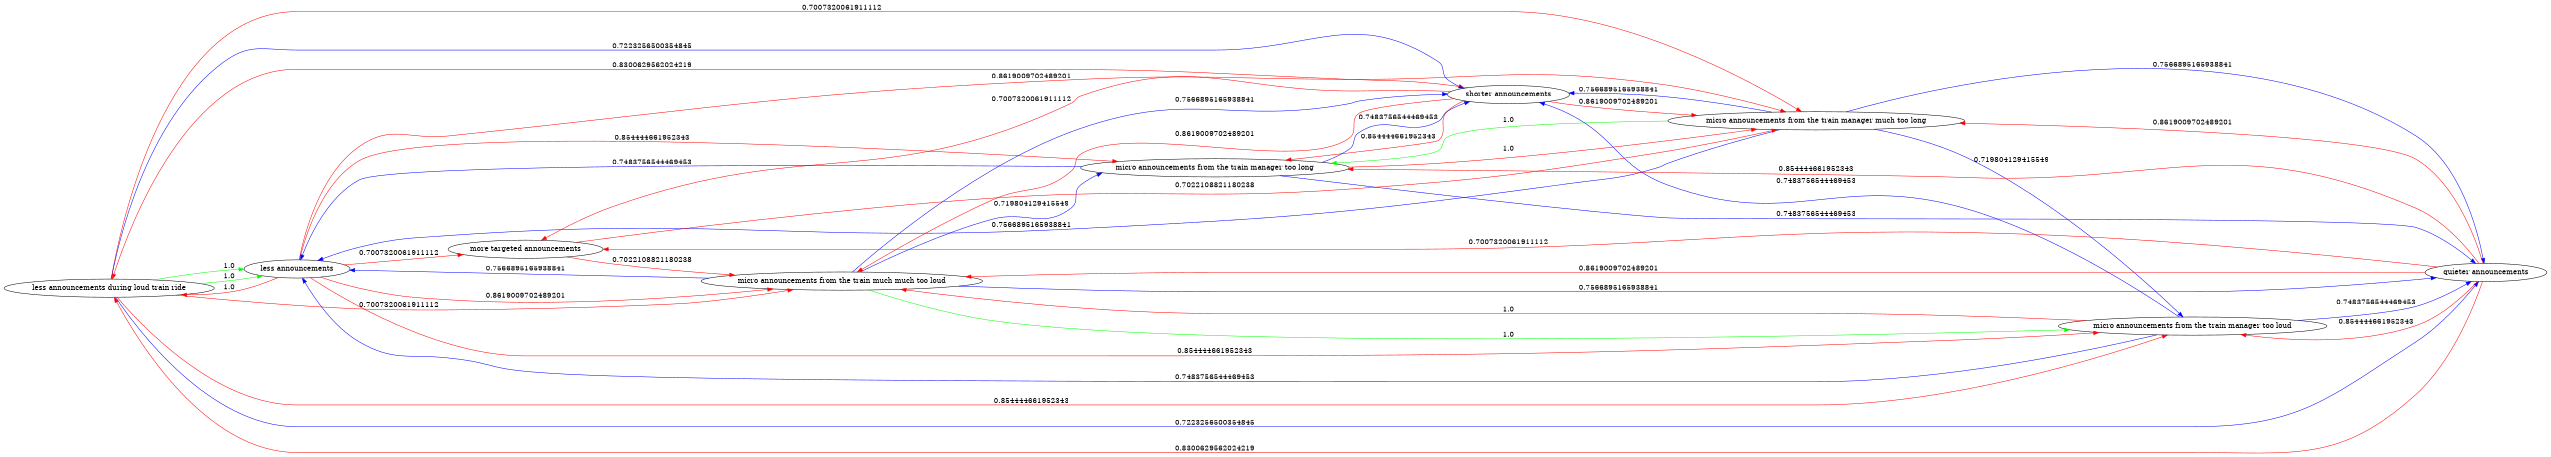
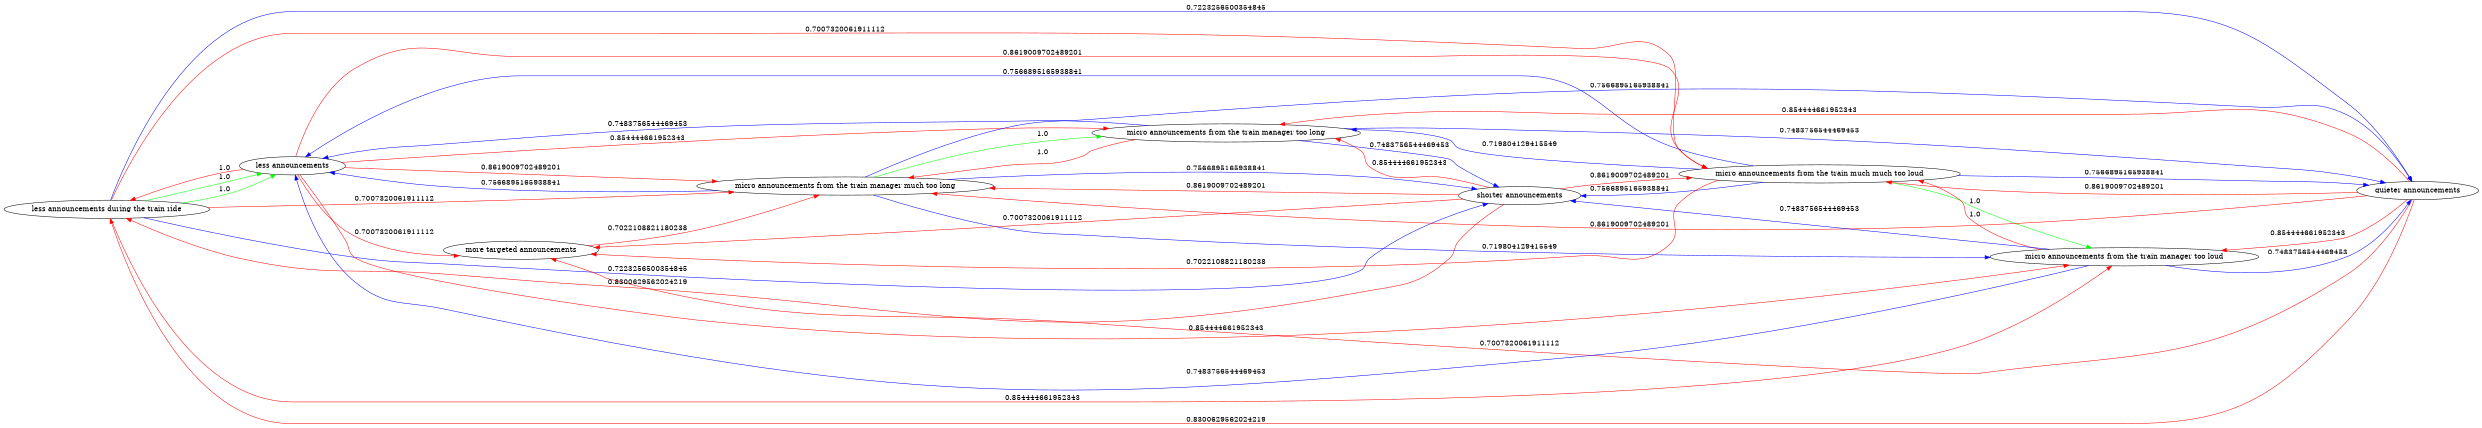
(648, 268) -> (1180, 269)
(109, 288) -> (107, 209)
